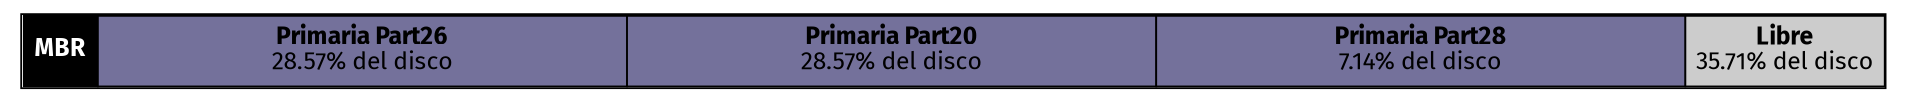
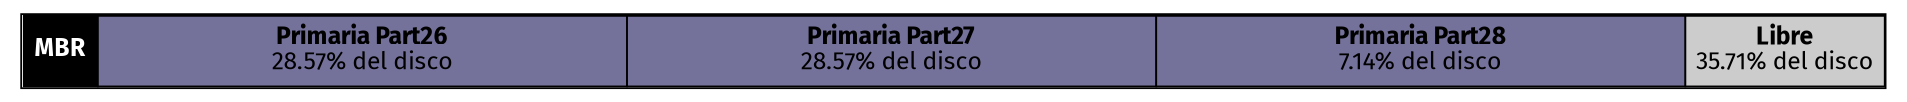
(892, 37) -> (892, 37)
